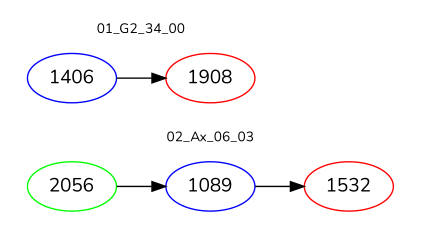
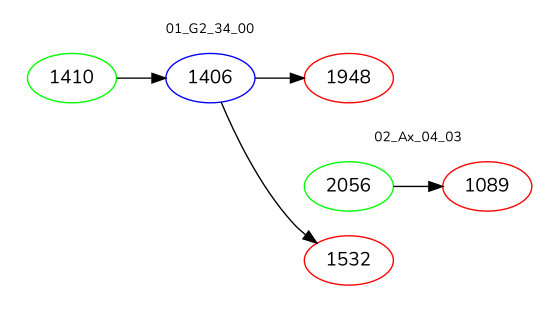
none -> (72, 78)
(210, 78) -> (349, 78)
(210, 138) -> (418, 138)
(210, 186) -> (487, 186)
(273, 186) -> (257, 173)
